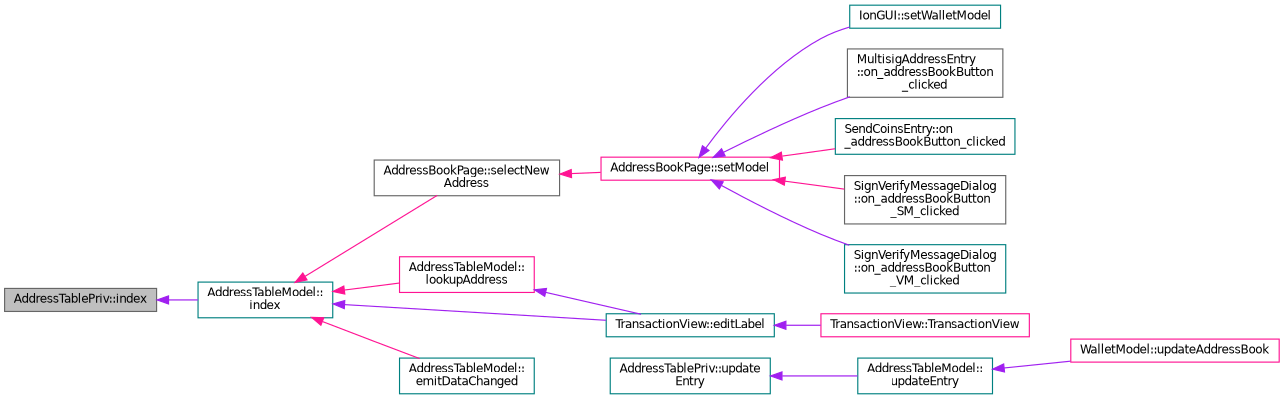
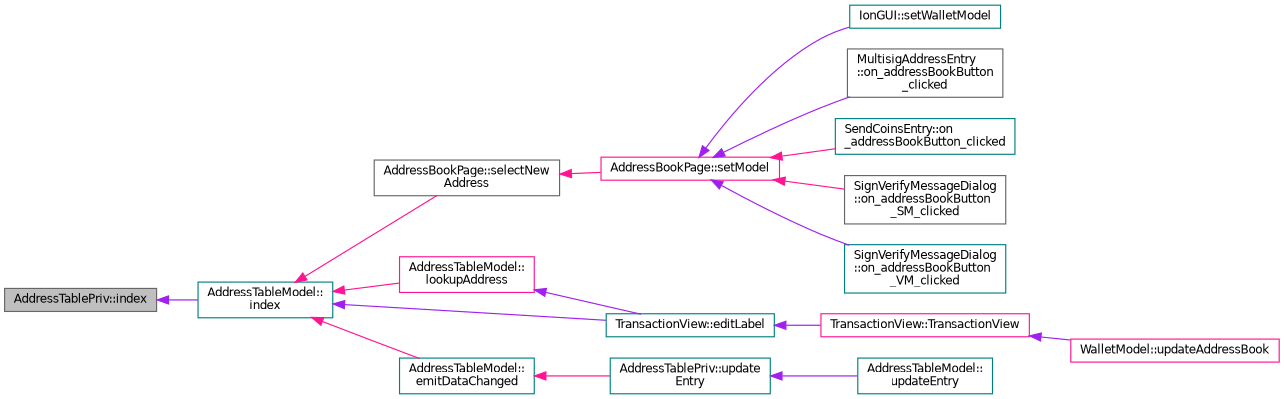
(1037, 365) -> (1056, 339)
none -> (578, 376)
